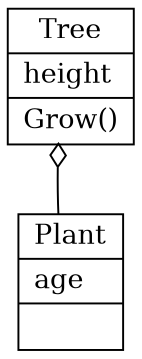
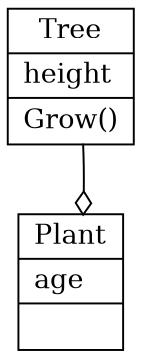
(58, 191) -> (84, 167)
